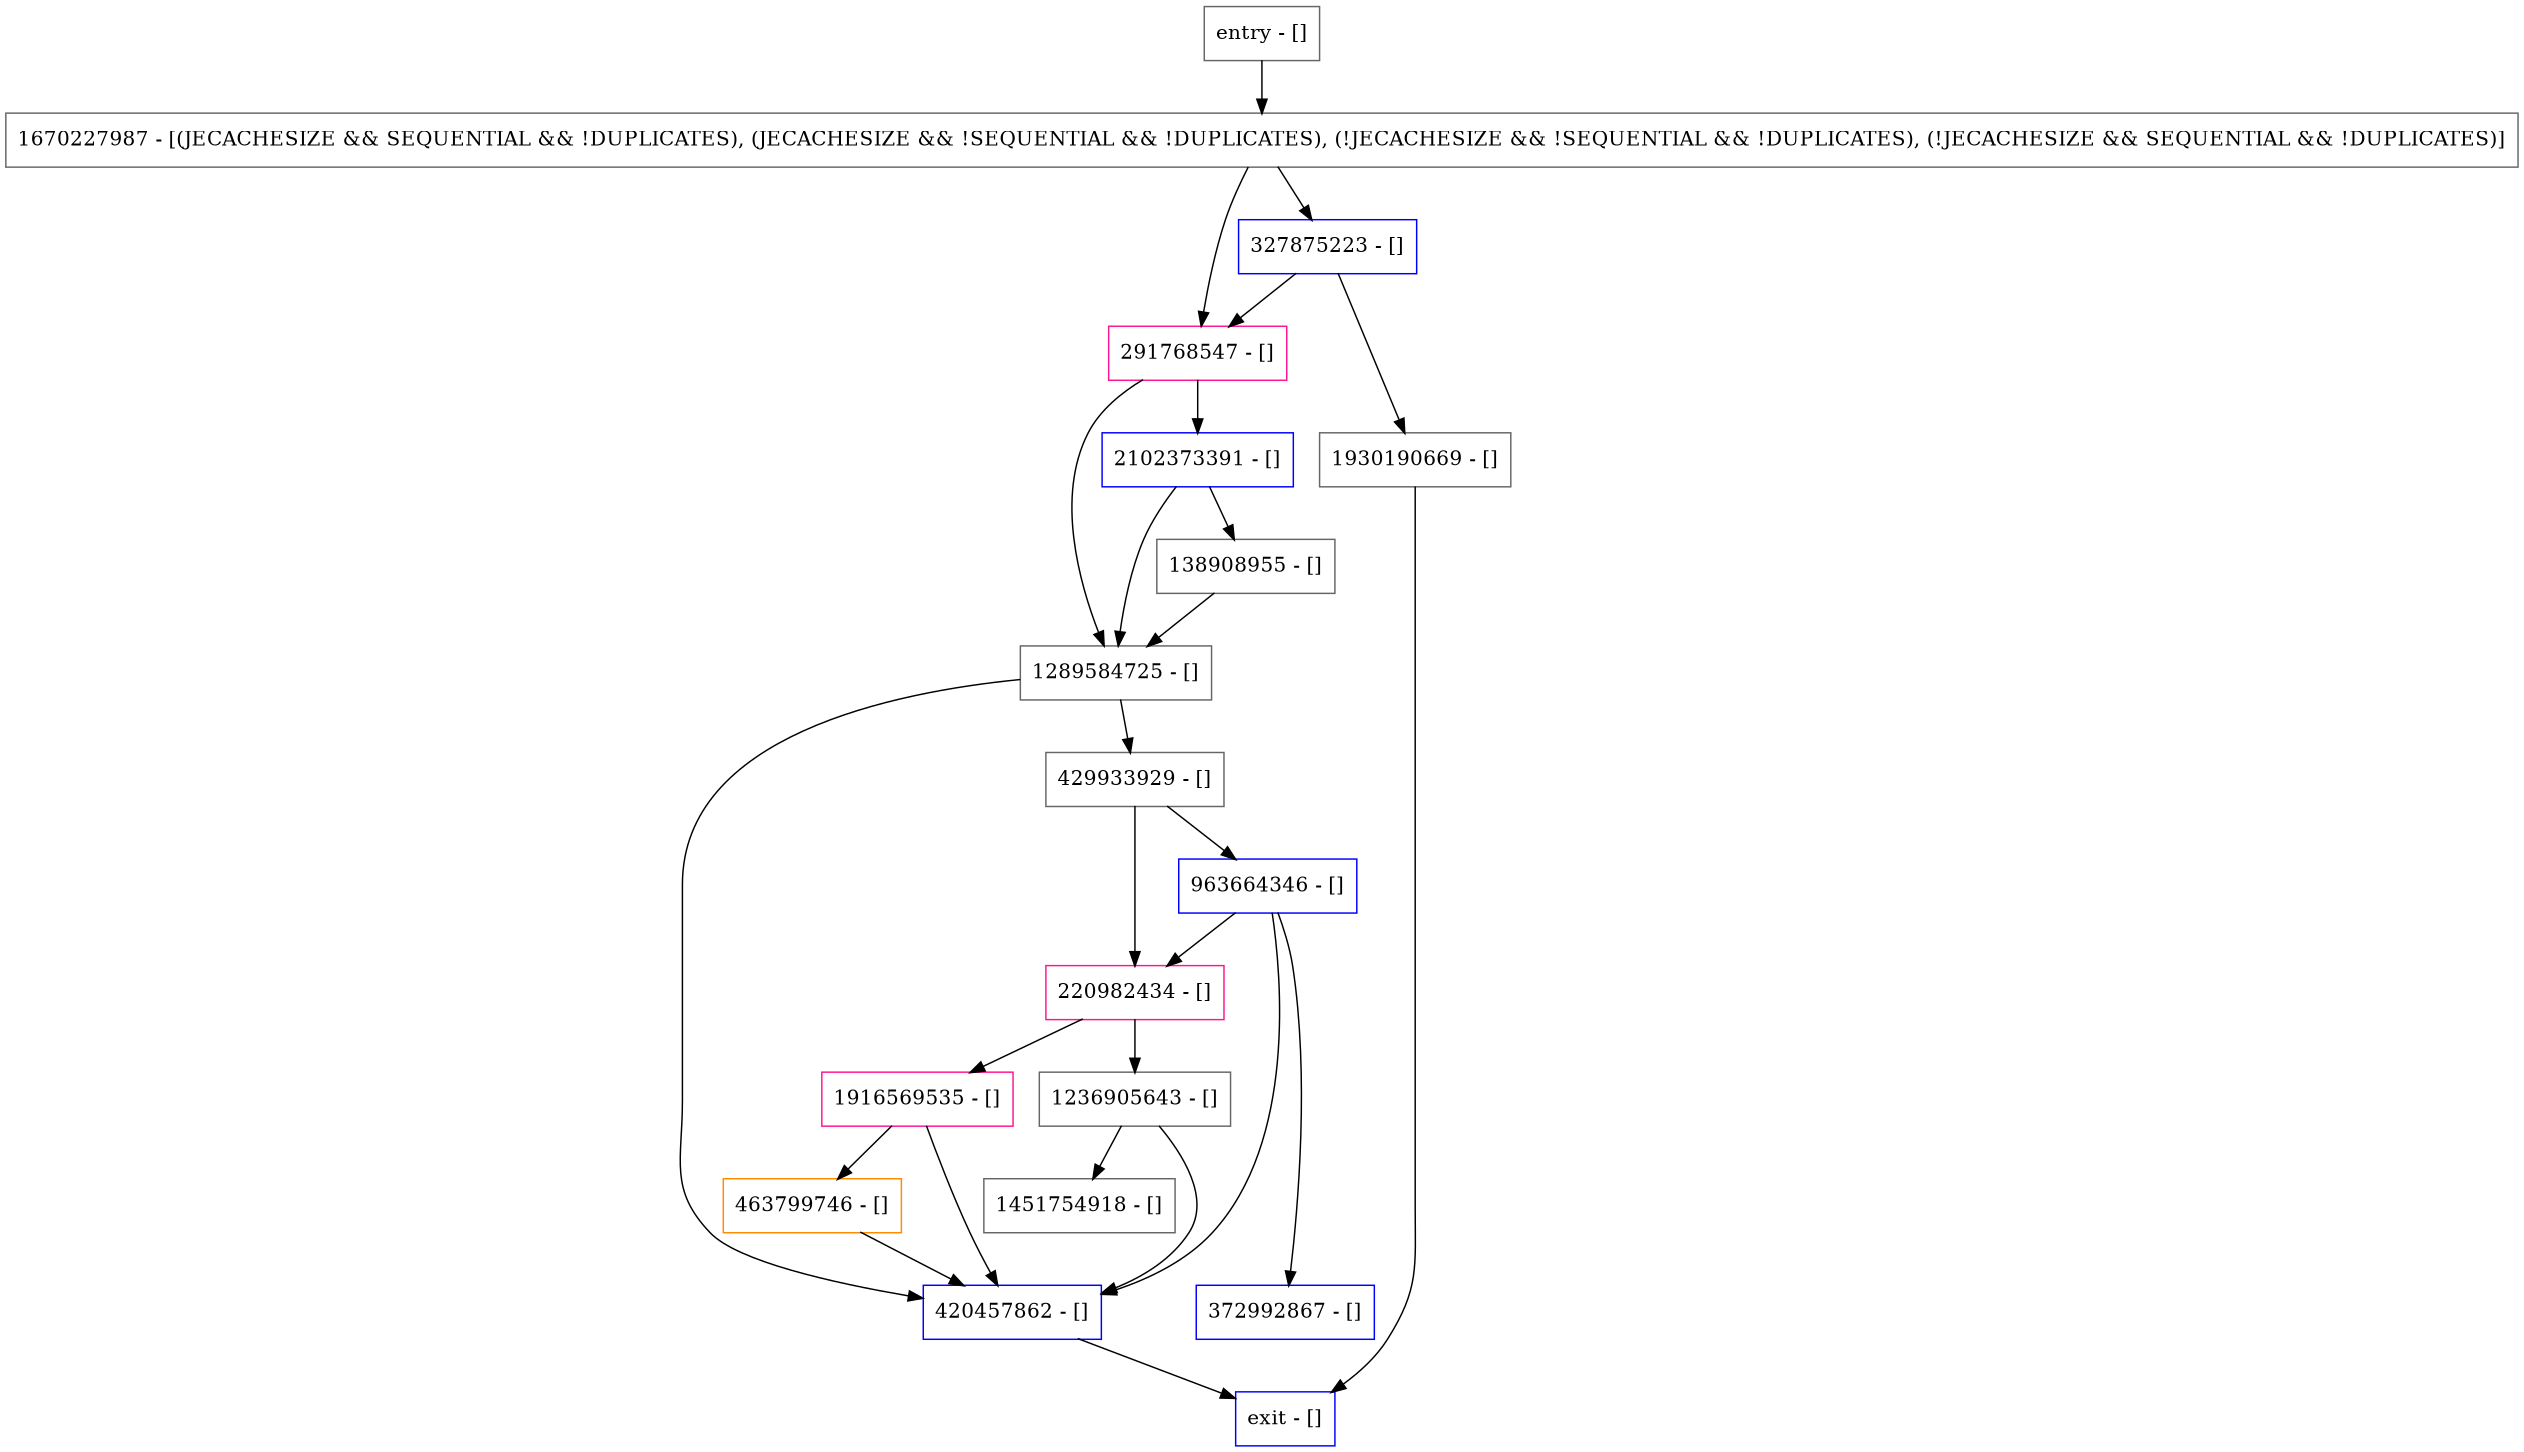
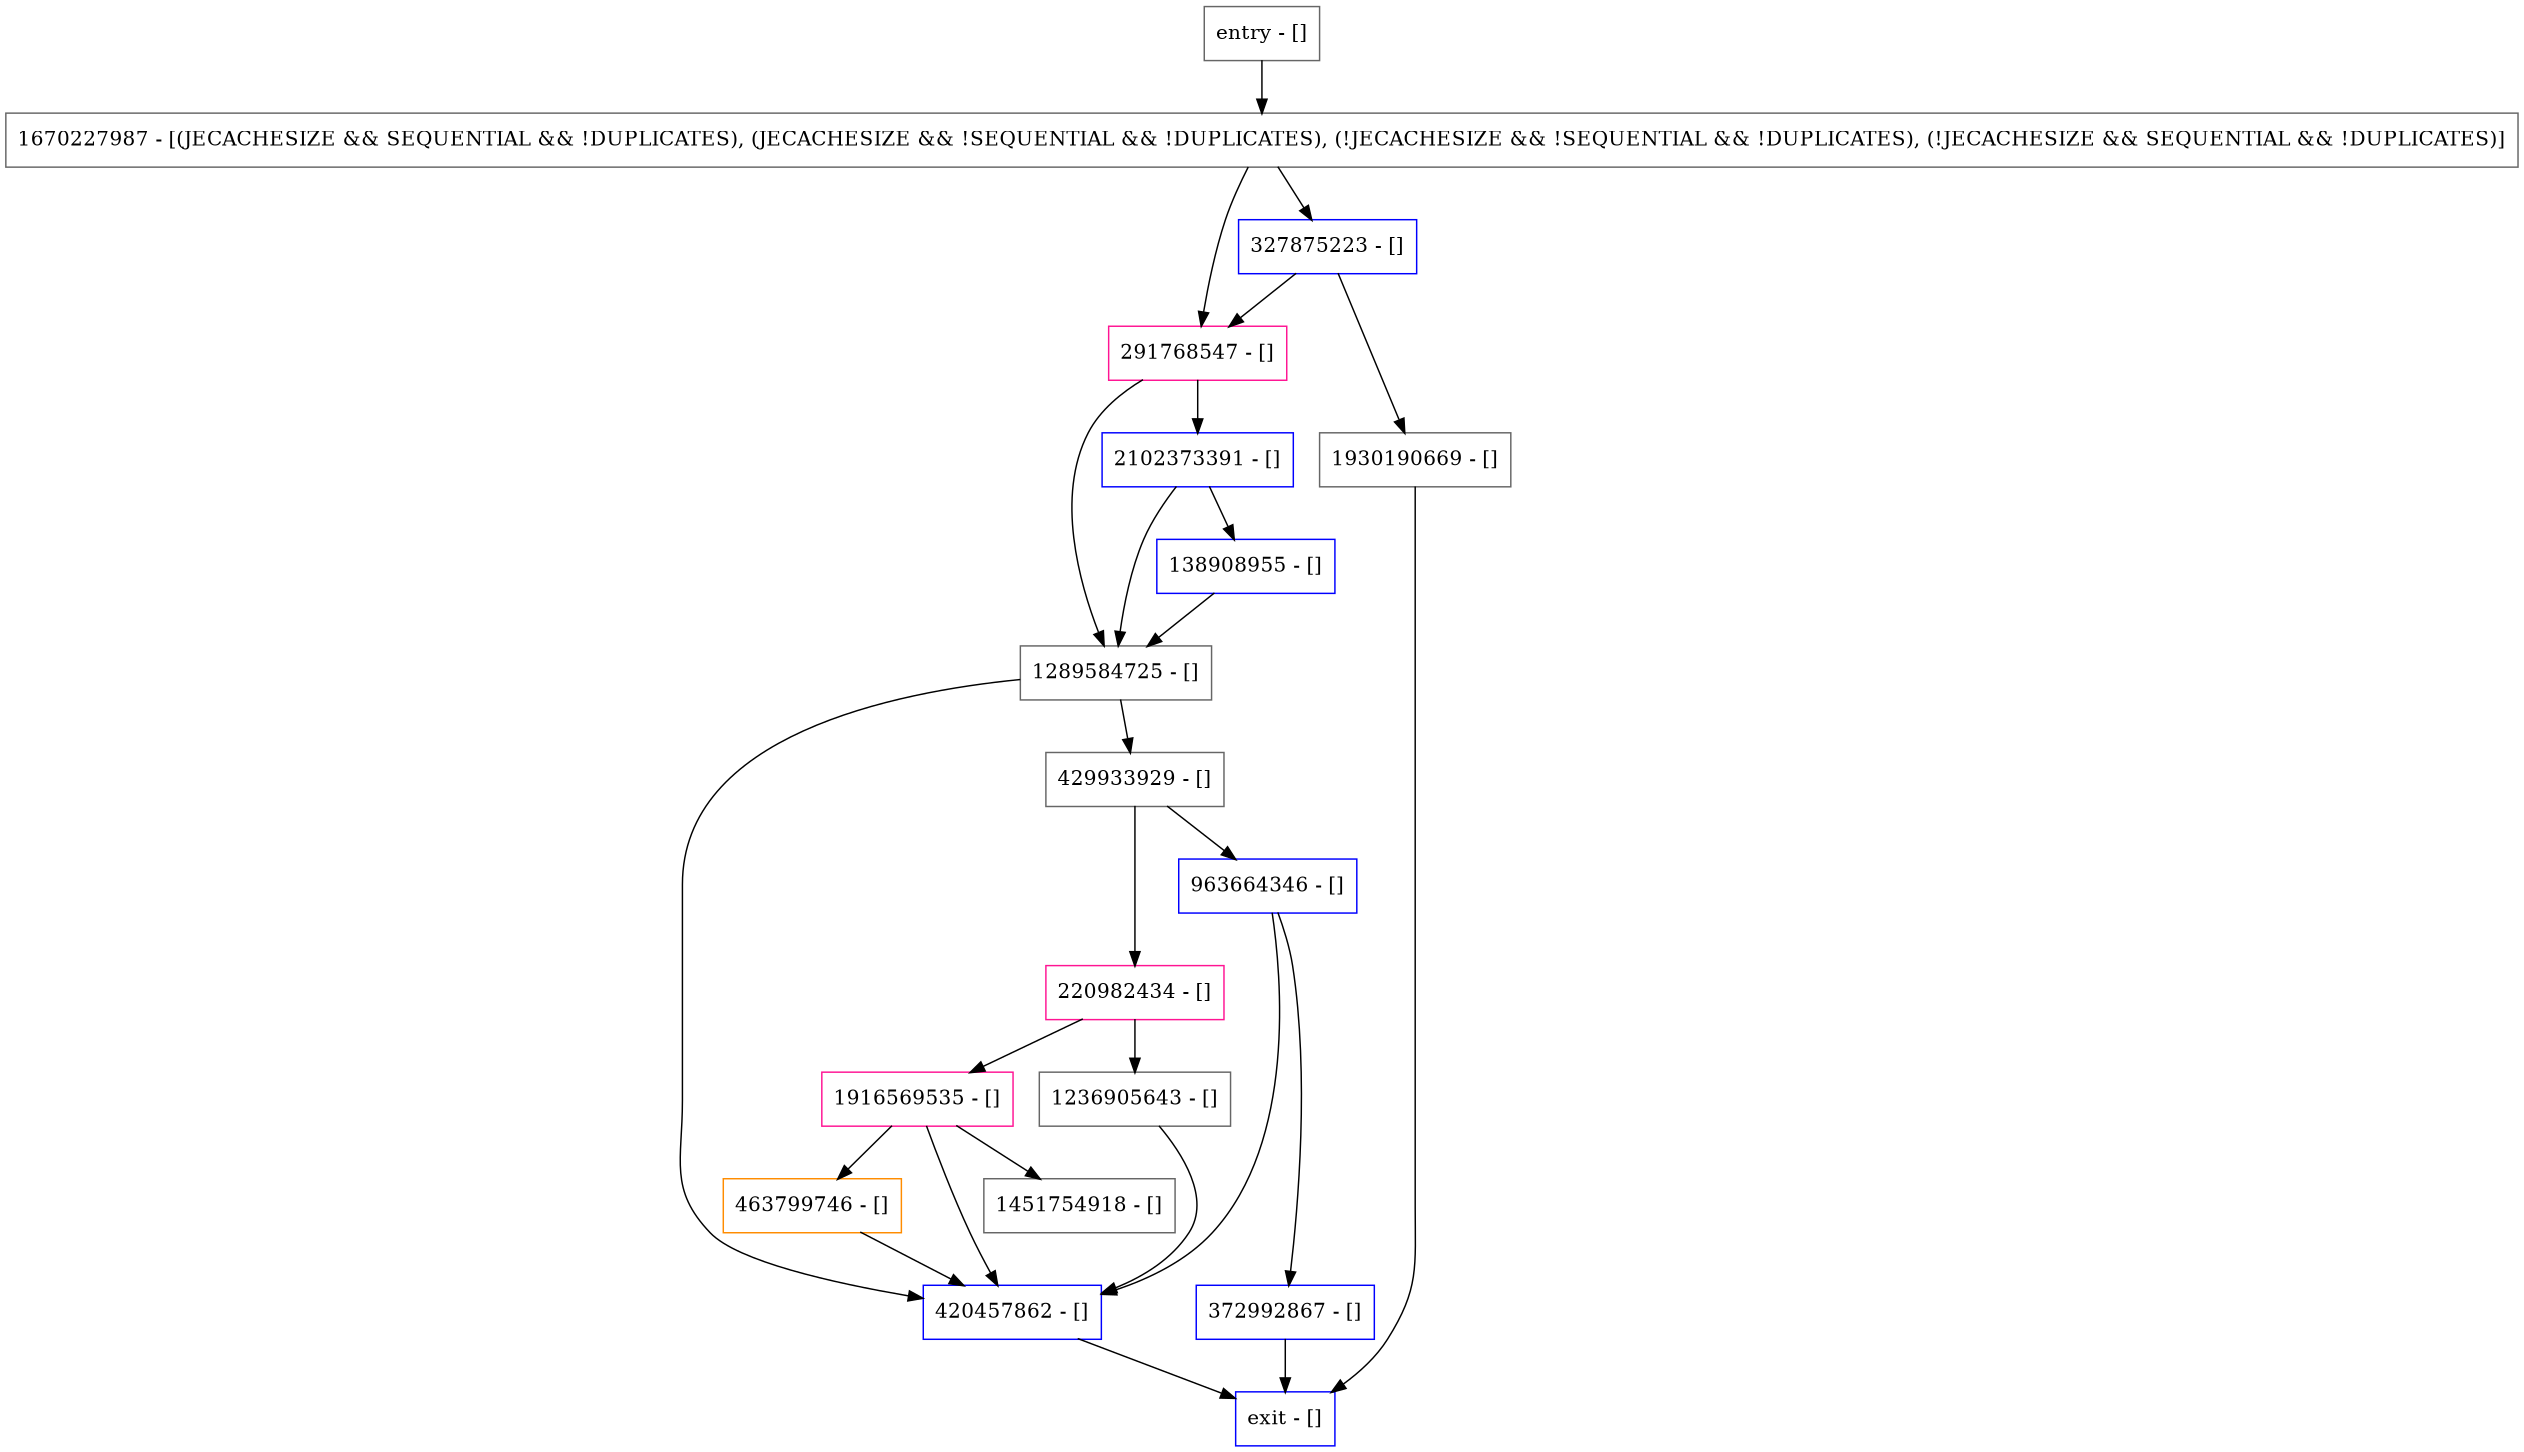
(1246, 566) -> (1246, 566)
(1207, 935) -> none
(1111, 1146) -> (992, 1148)
none -> (1285, 1358)
